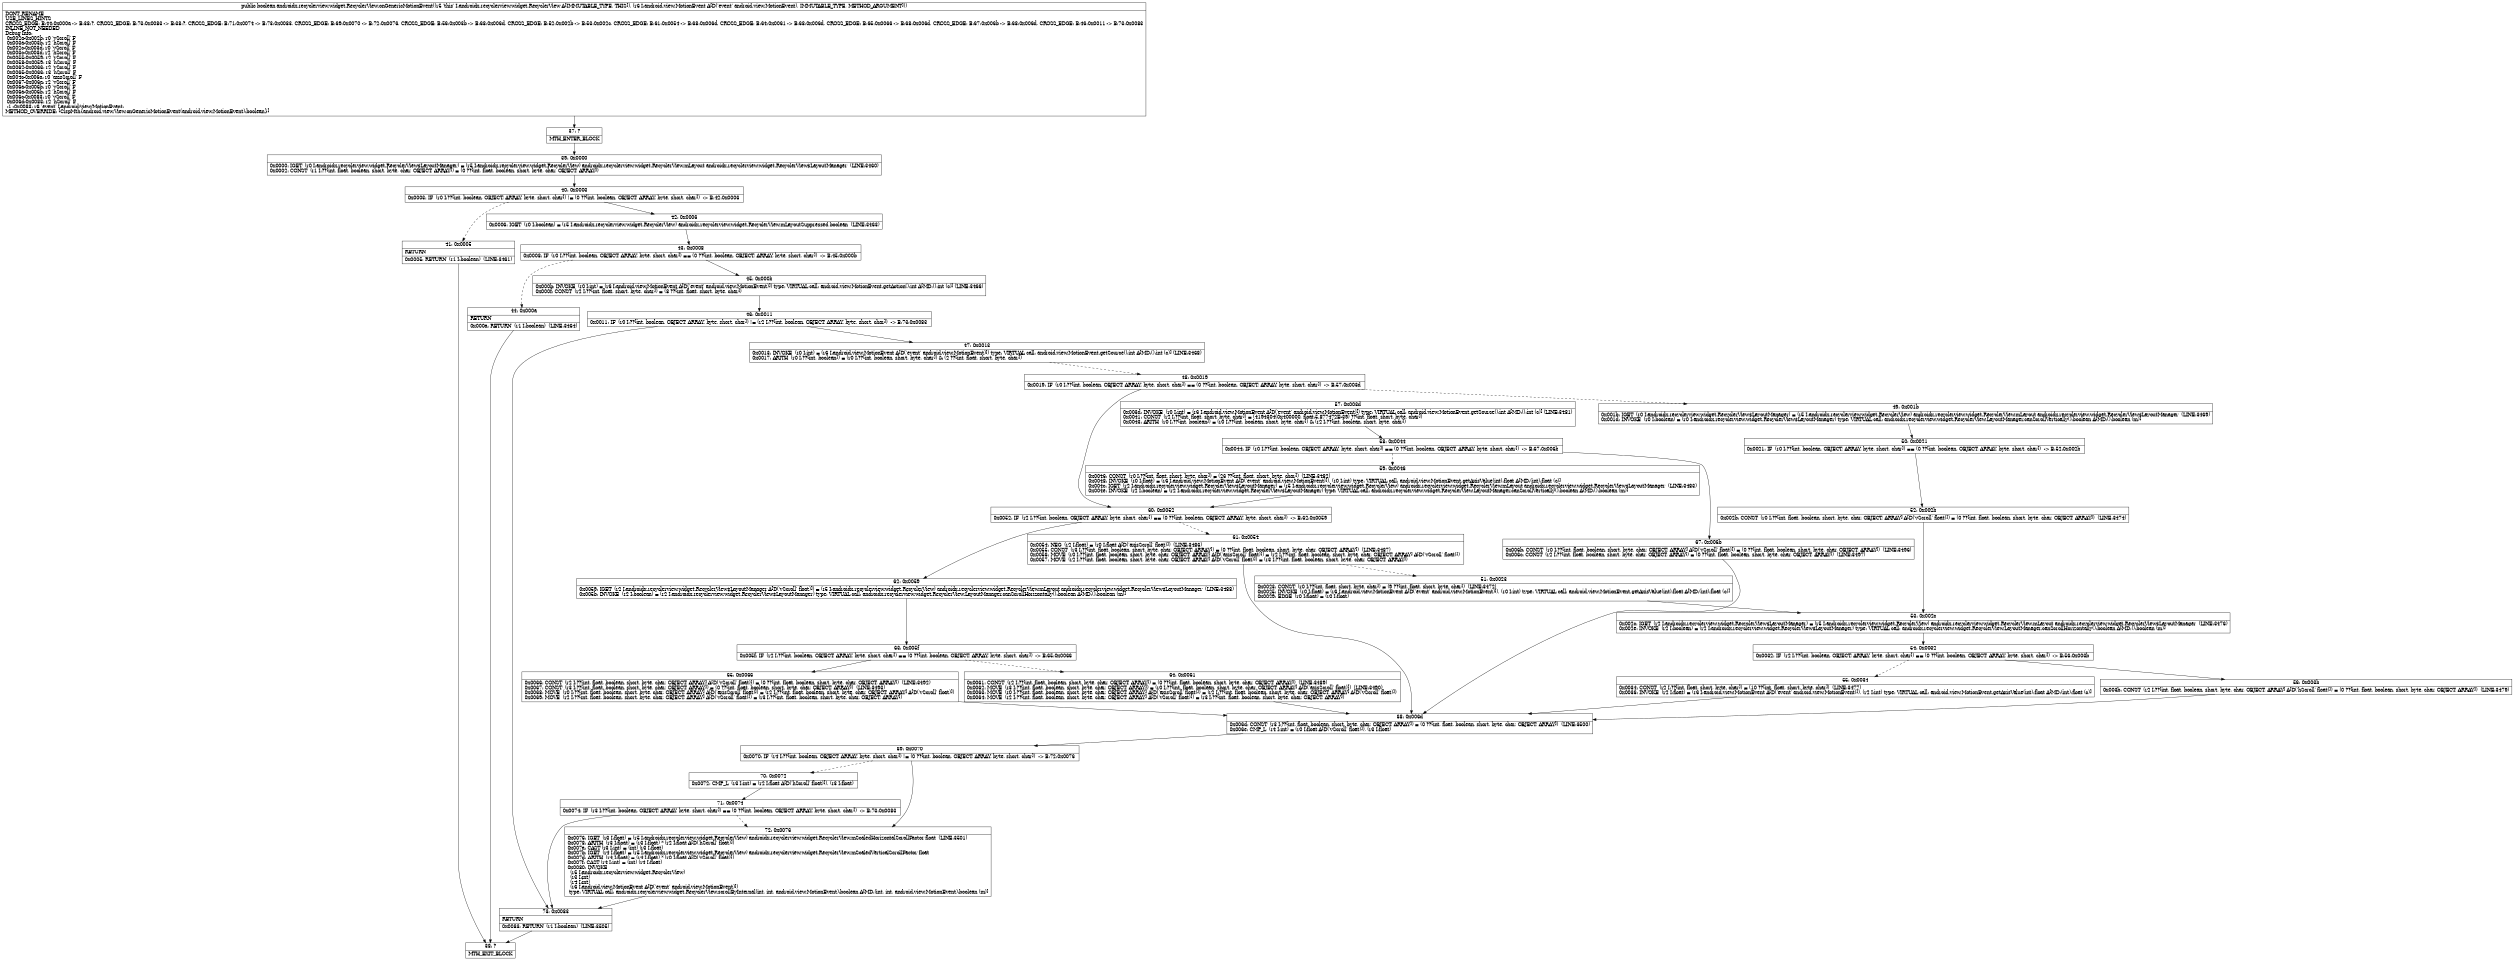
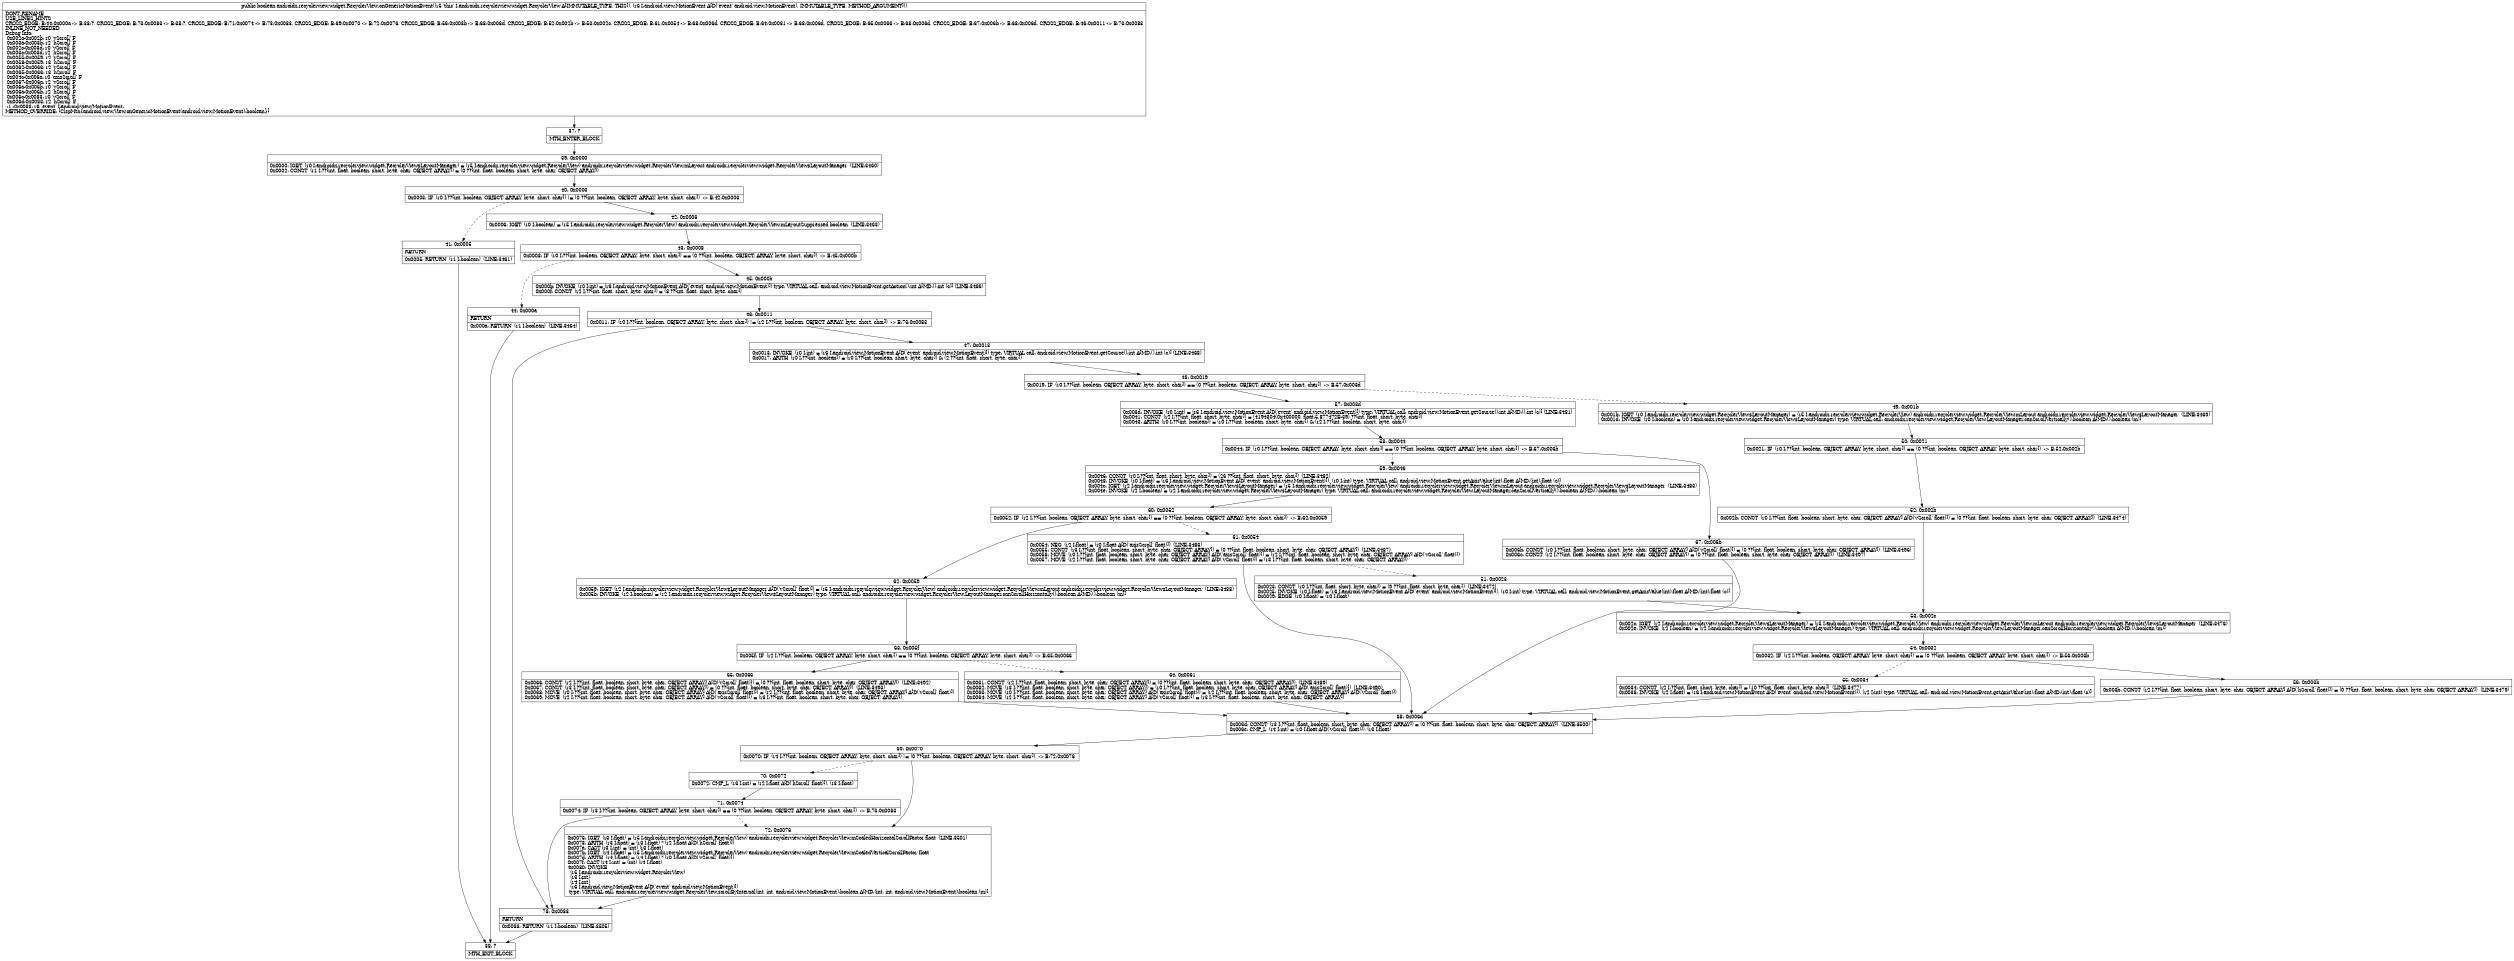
(1094, 368) -> (1094, 368)
(1088, 445) -> (1258, 395)
(589, 868) -> (589, 868)
